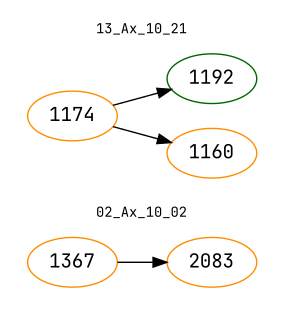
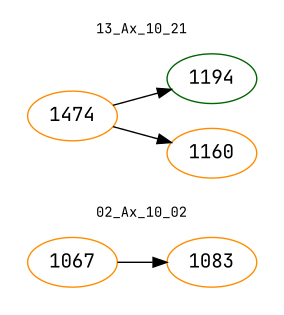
(212, 79) -> (212, 79)
(72, 116) -> (72, 116)
(72, 262) -> (72, 262)
(212, 262) -> (212, 262)
